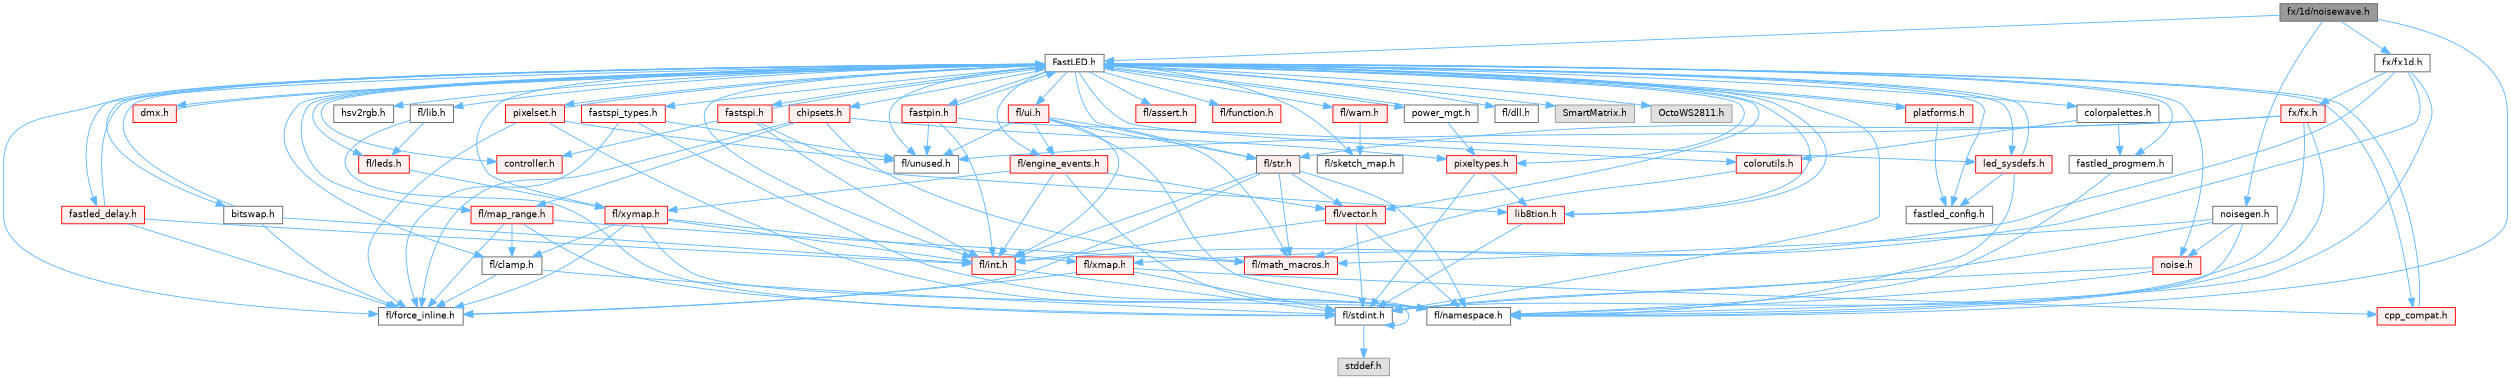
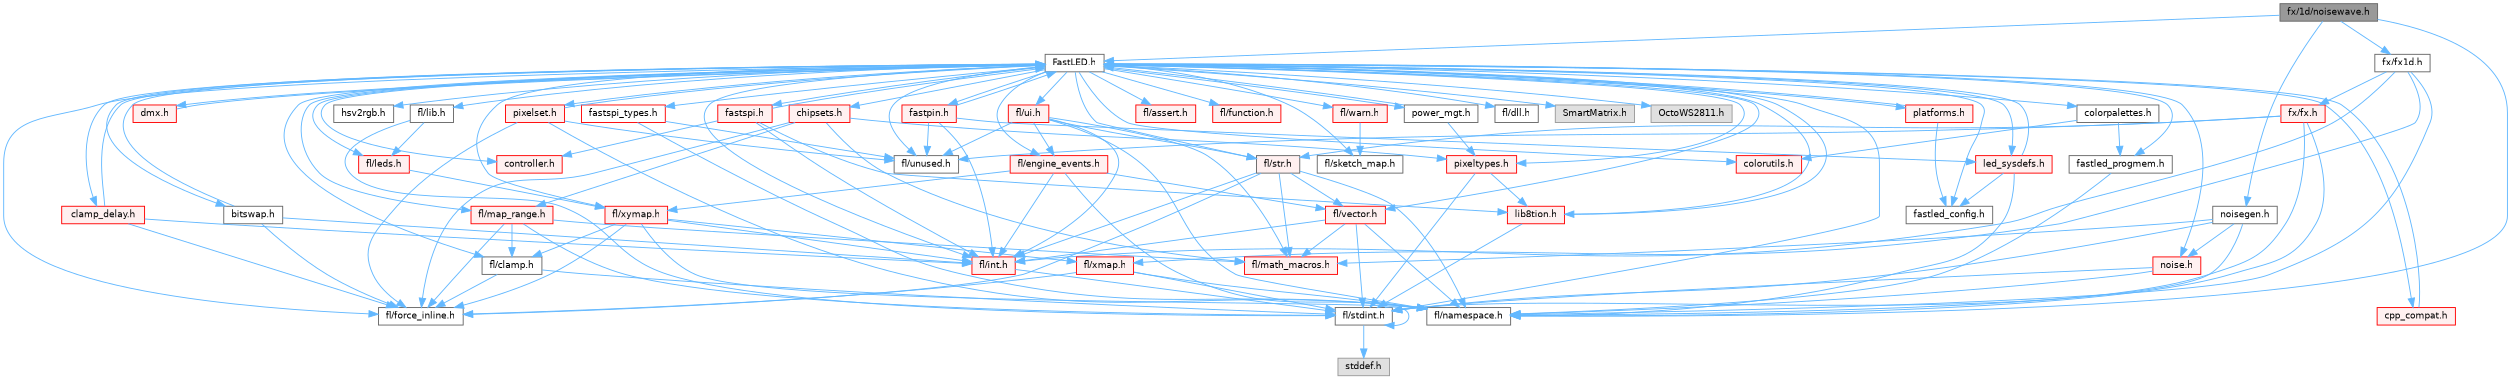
(468, 189) -> none
(1528, 201) -> (1327, 237)
(103, 215) -> (103, 215)
(1750, 295) -> (1276, 291)
